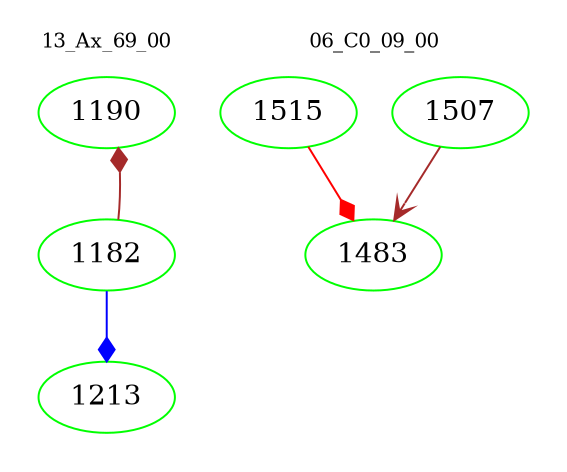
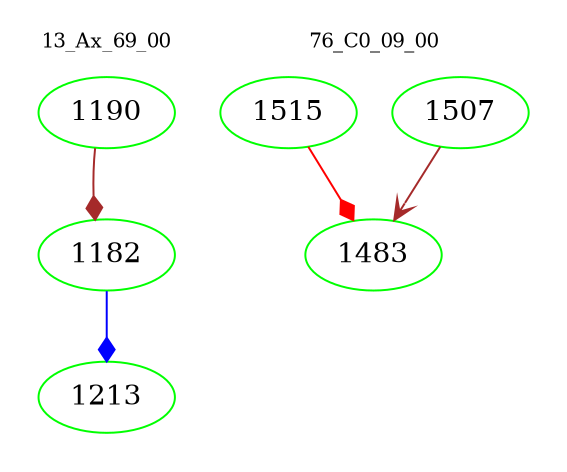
(375, 42) -> (375, 42)
(120, 196) -> (94, 172)
